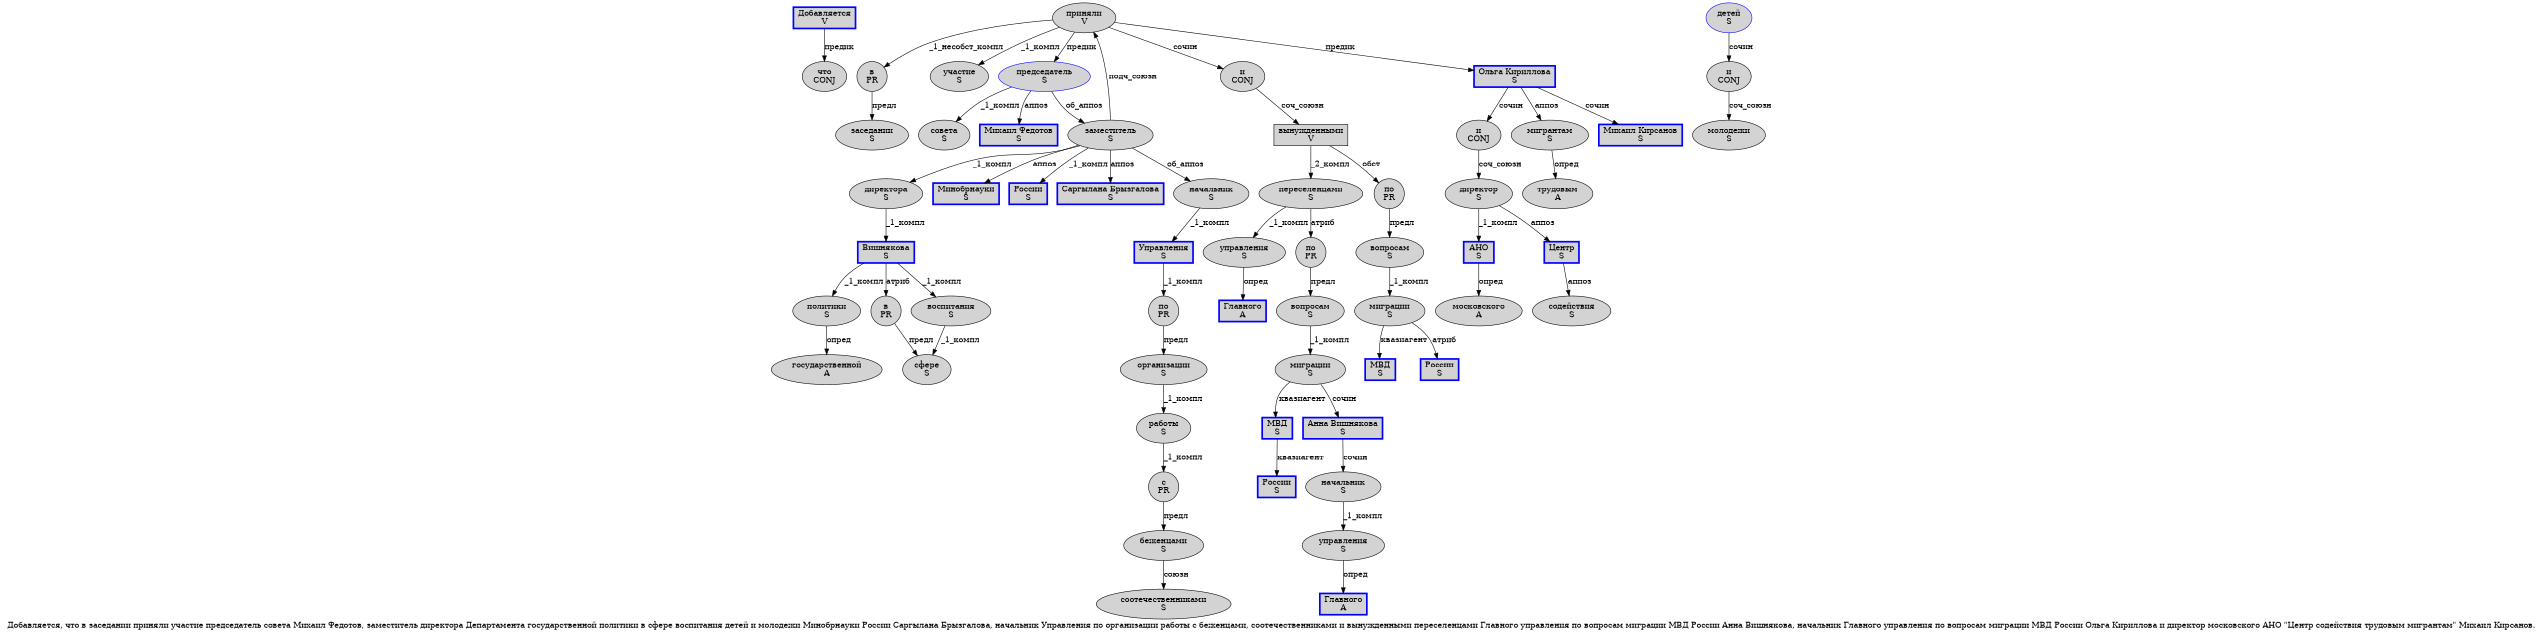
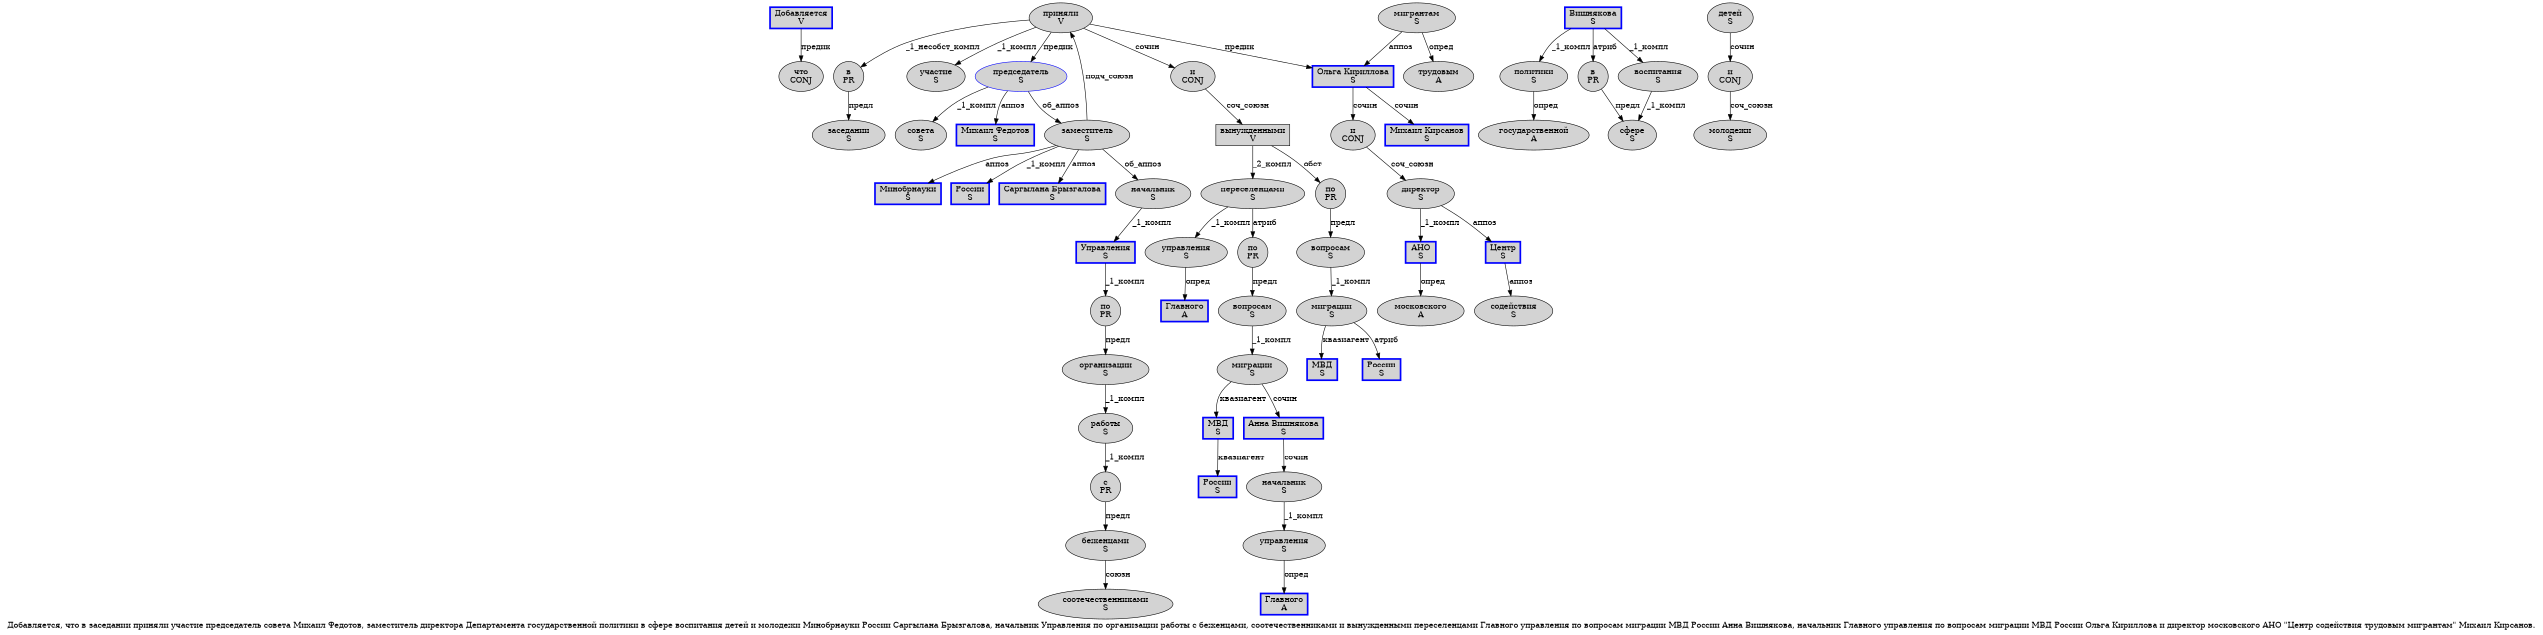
(1729, 18) -> (1730, 18)
(1529, 101) -> (1385, 47)
(886, 194) -> none
